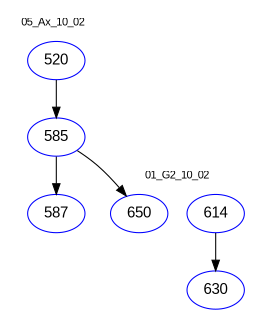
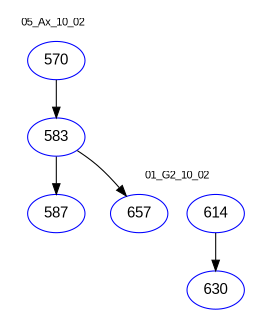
(56, 61) -> (56, 61)
(56, 137) -> (56, 137)
(139, 214) -> (139, 214)
